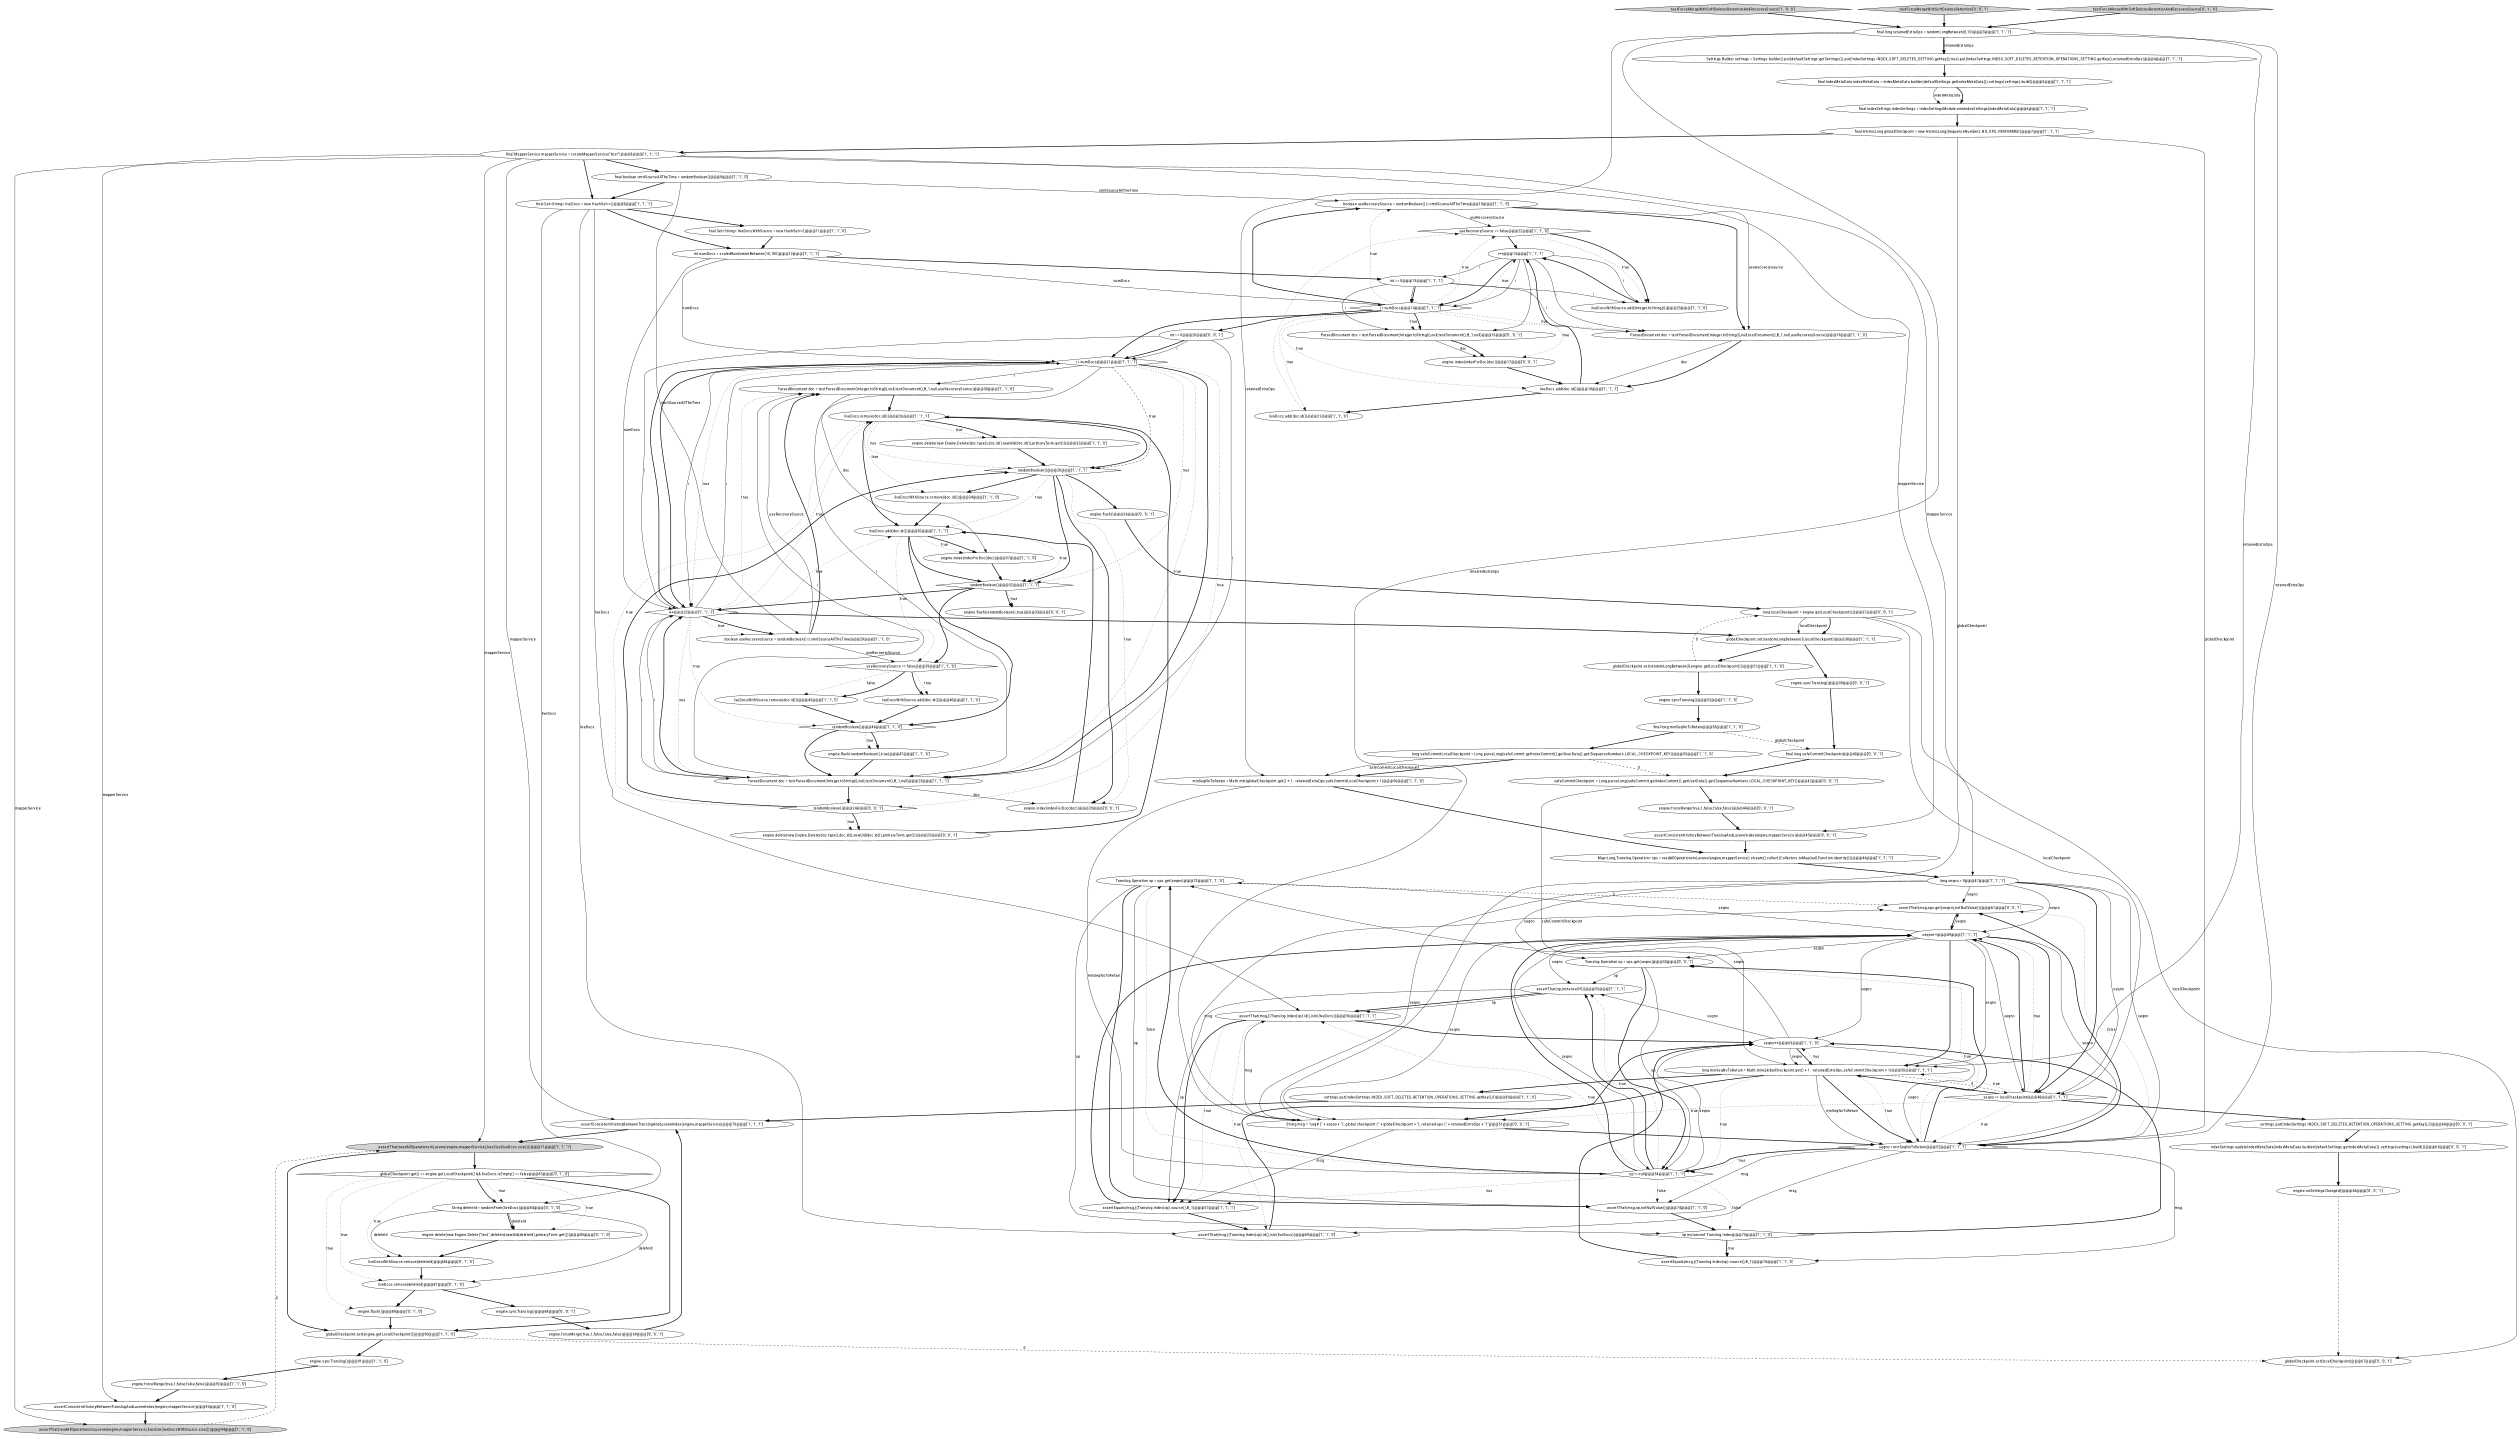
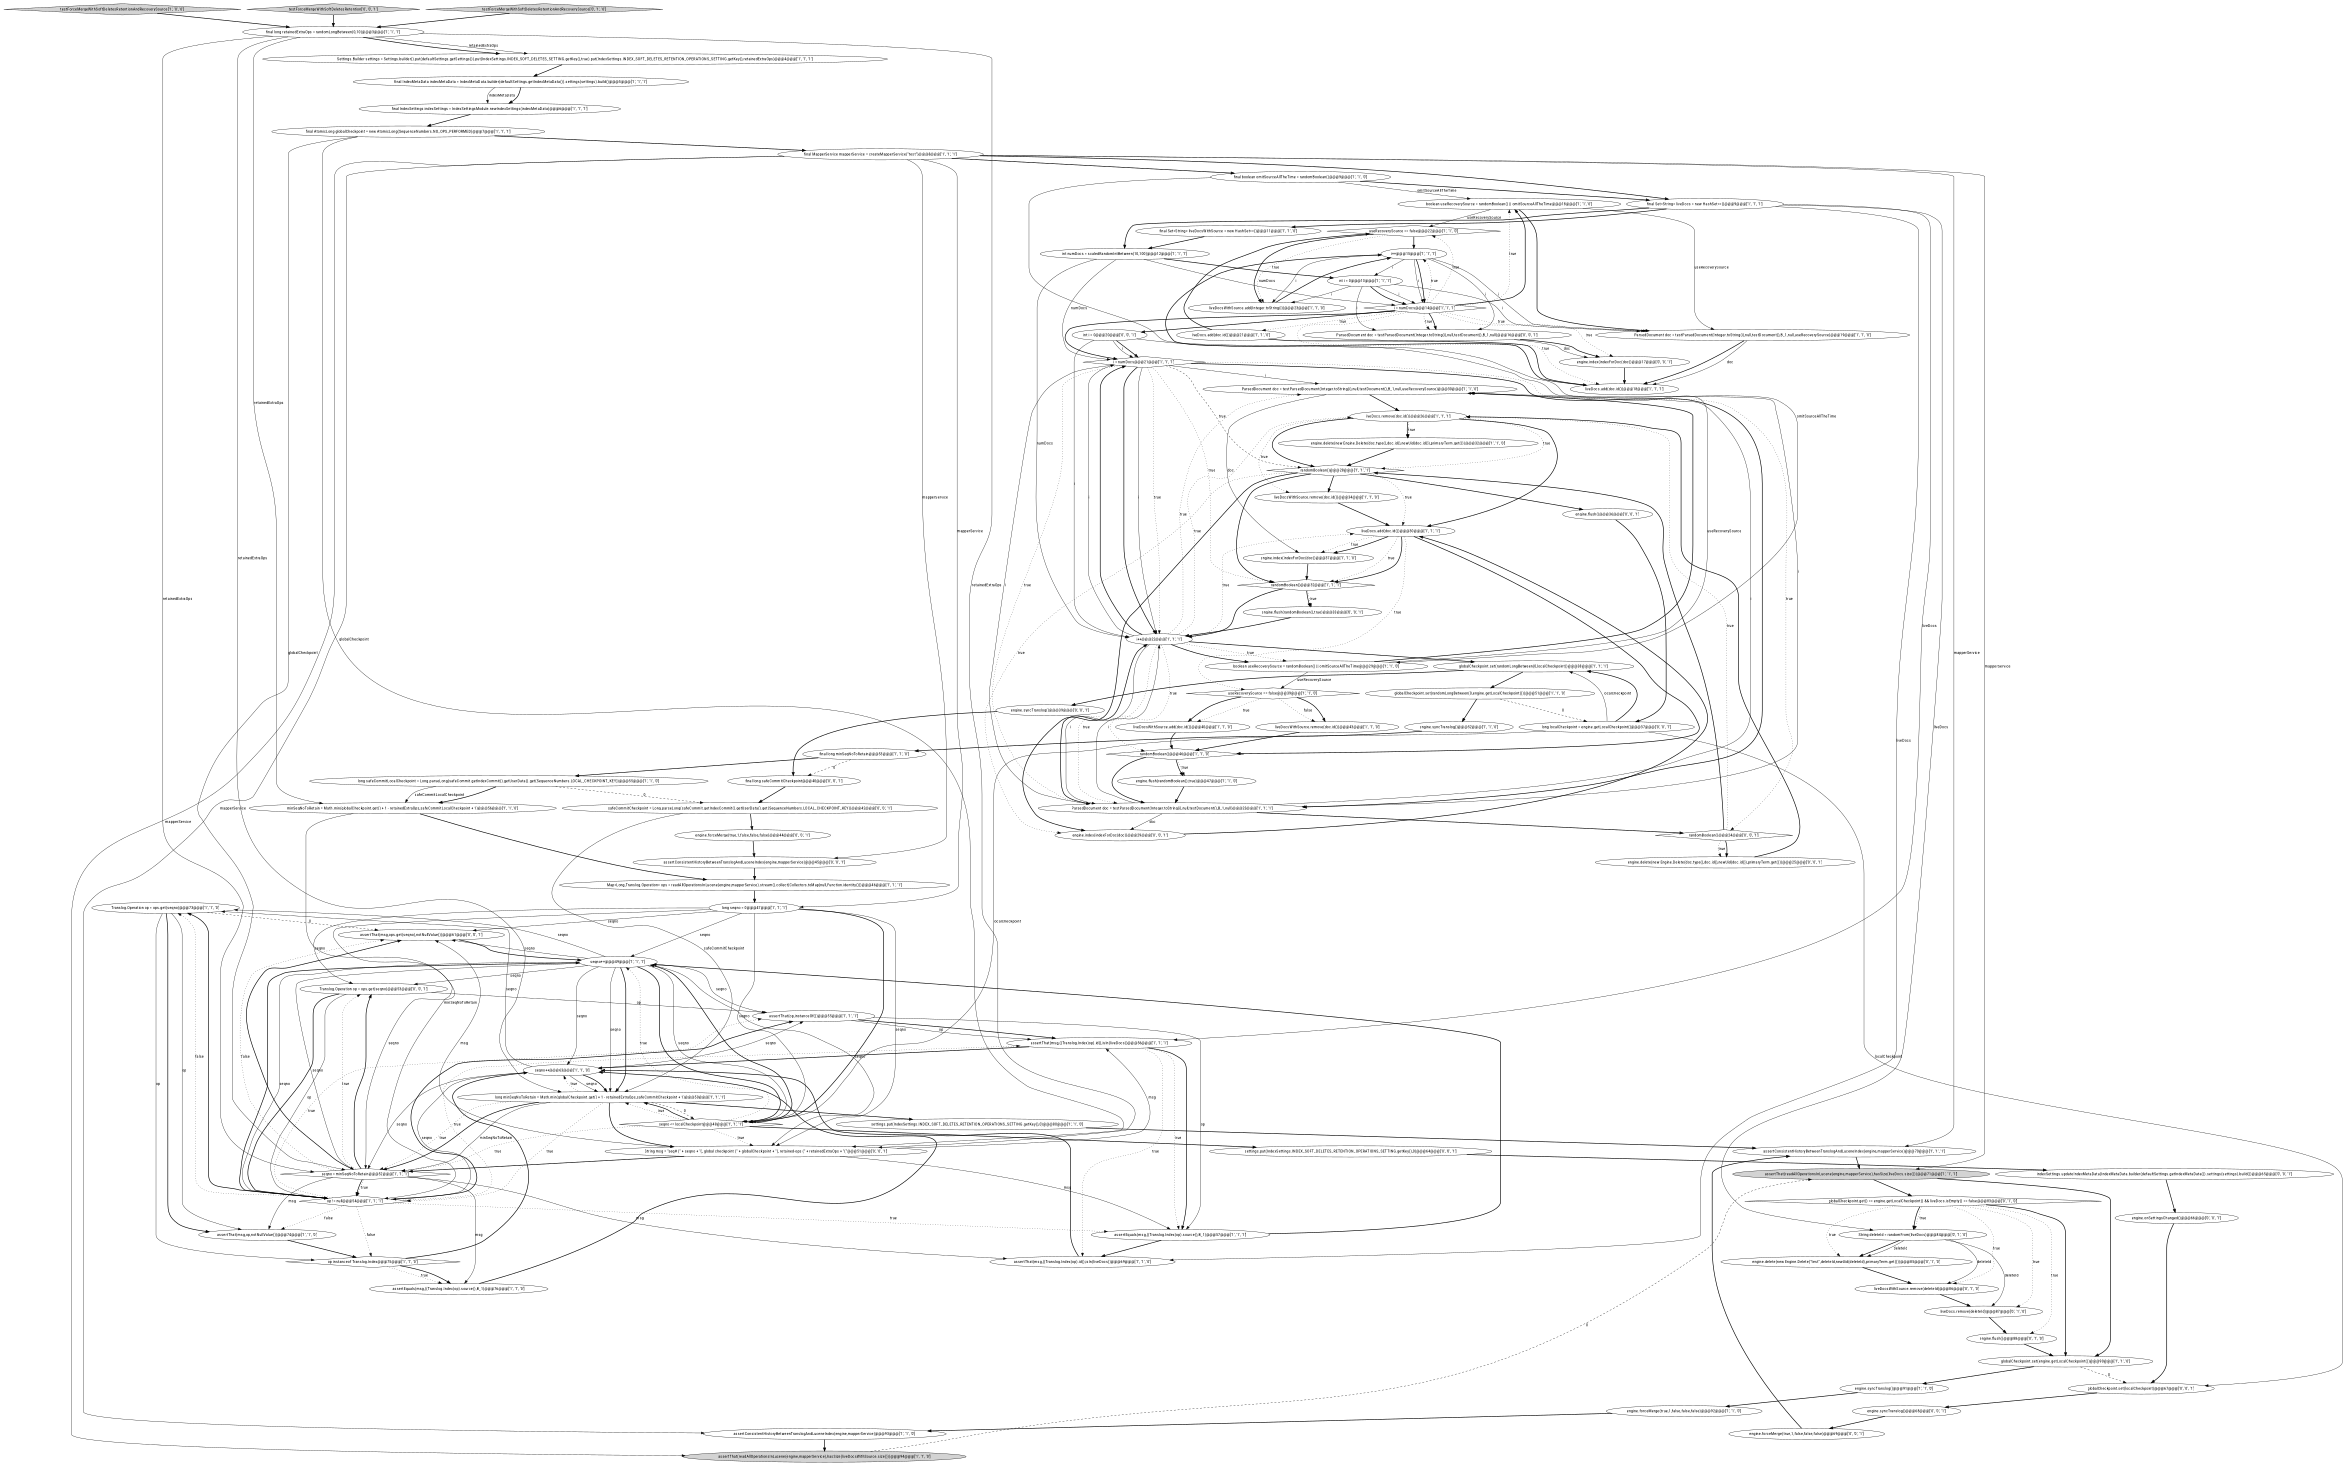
(1307, 283) -> (1246, 255)
(1445, 403) -> (1436, 341)
(692, 612) -> (1159, 639)
(940, 622) -> none
none -> (1240, 628)
(1790, 741) -> (834, 768)
(1674, 1081) -> (424, 1142)
(2338, 1275) -> (2167, 1304)
(477, 1298) -> (2023, 1400)
